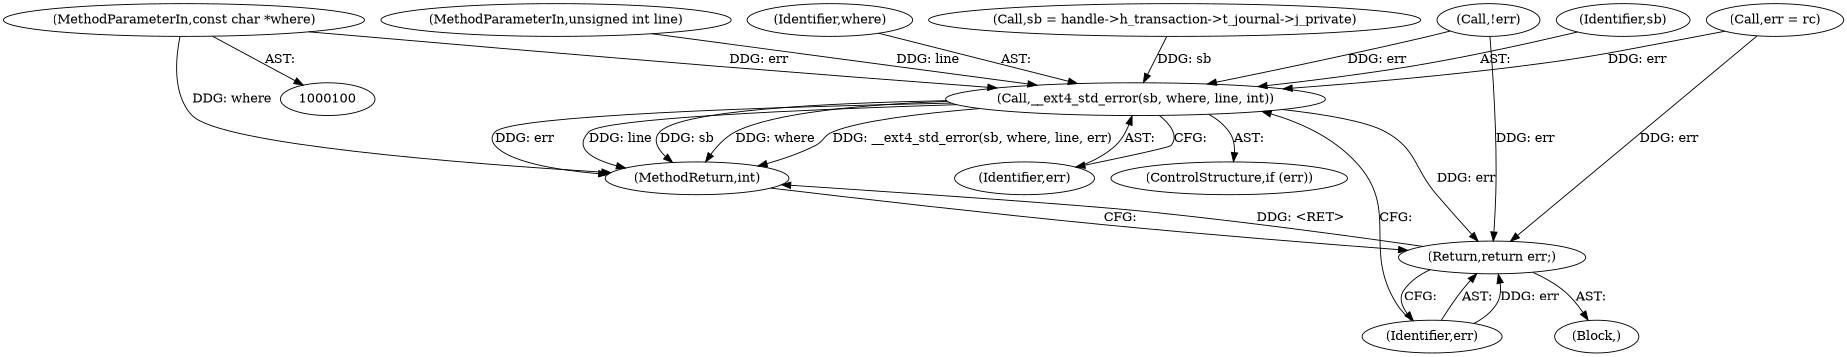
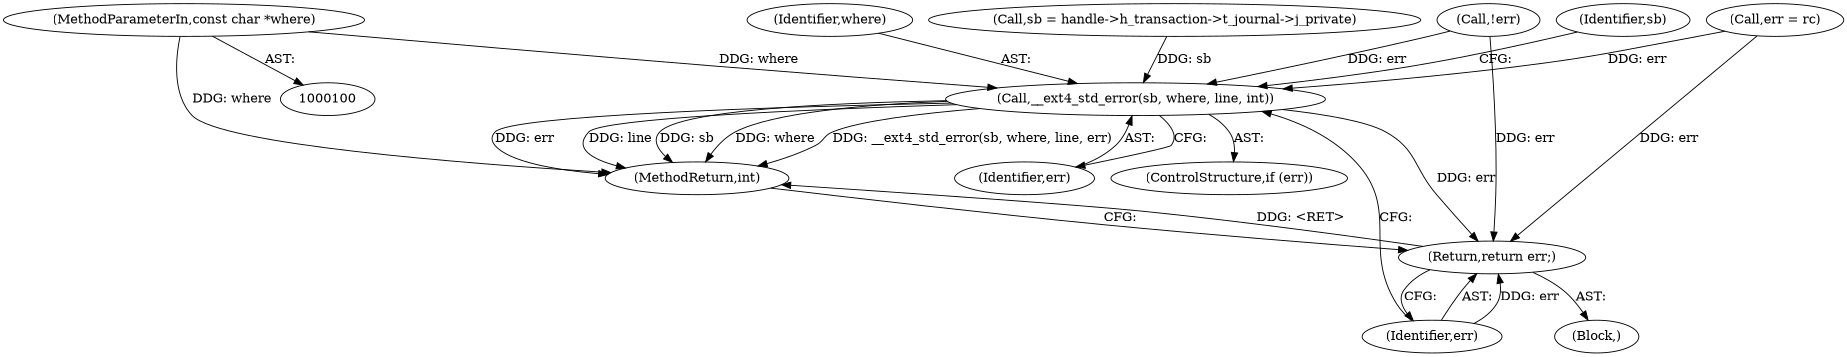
(556, 20) -> none
(759, 60) -> (759, 60)
(1498, 60) -> (1498, 60)
